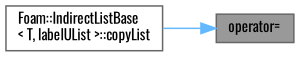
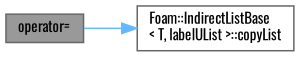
(182, 28) -> (103, 28)
